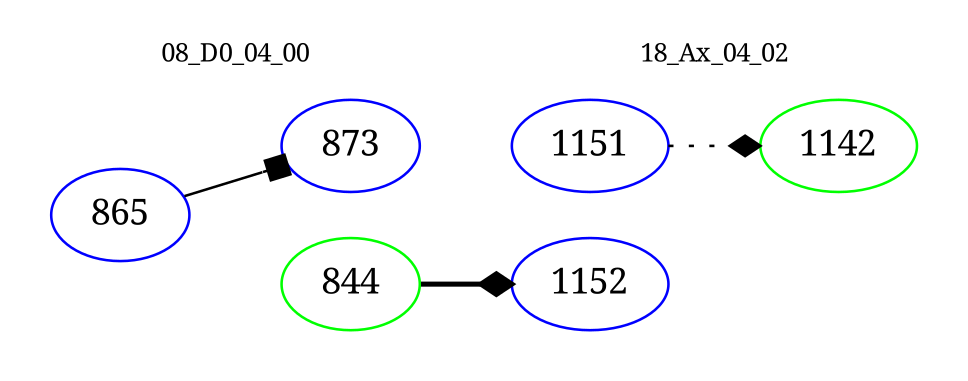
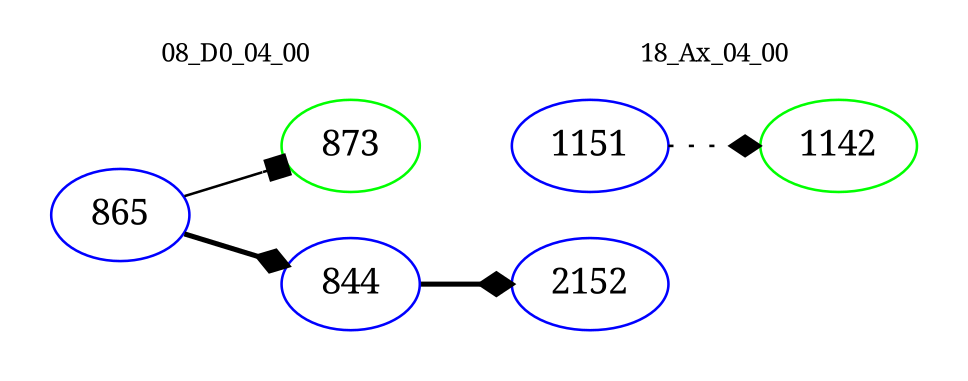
(714, 55) -> (714, 55)
(351, 146) -> (351, 146)
none -> (221, 245)
(351, 284) -> (351, 284)
(590, 284) -> (590, 284)
